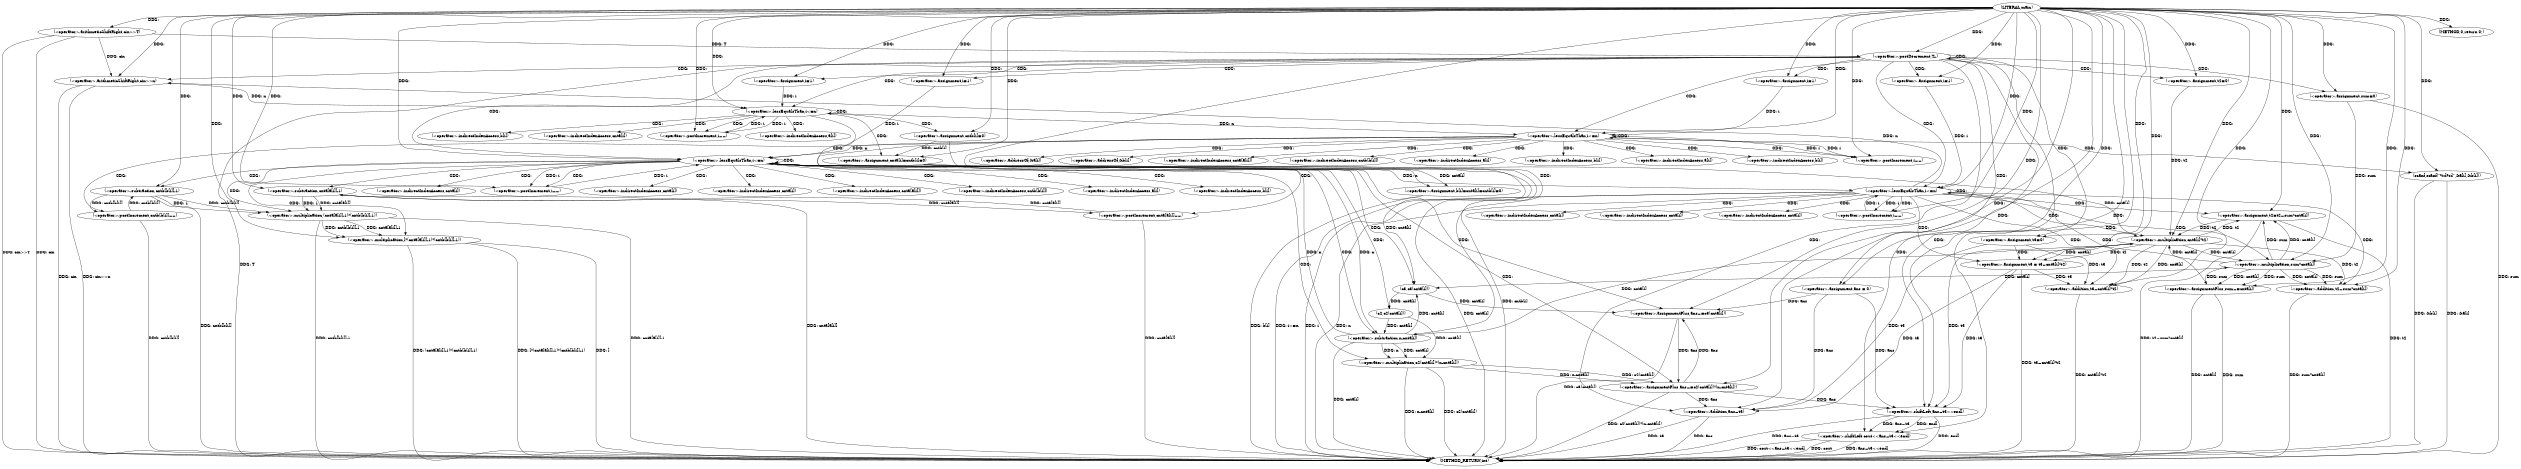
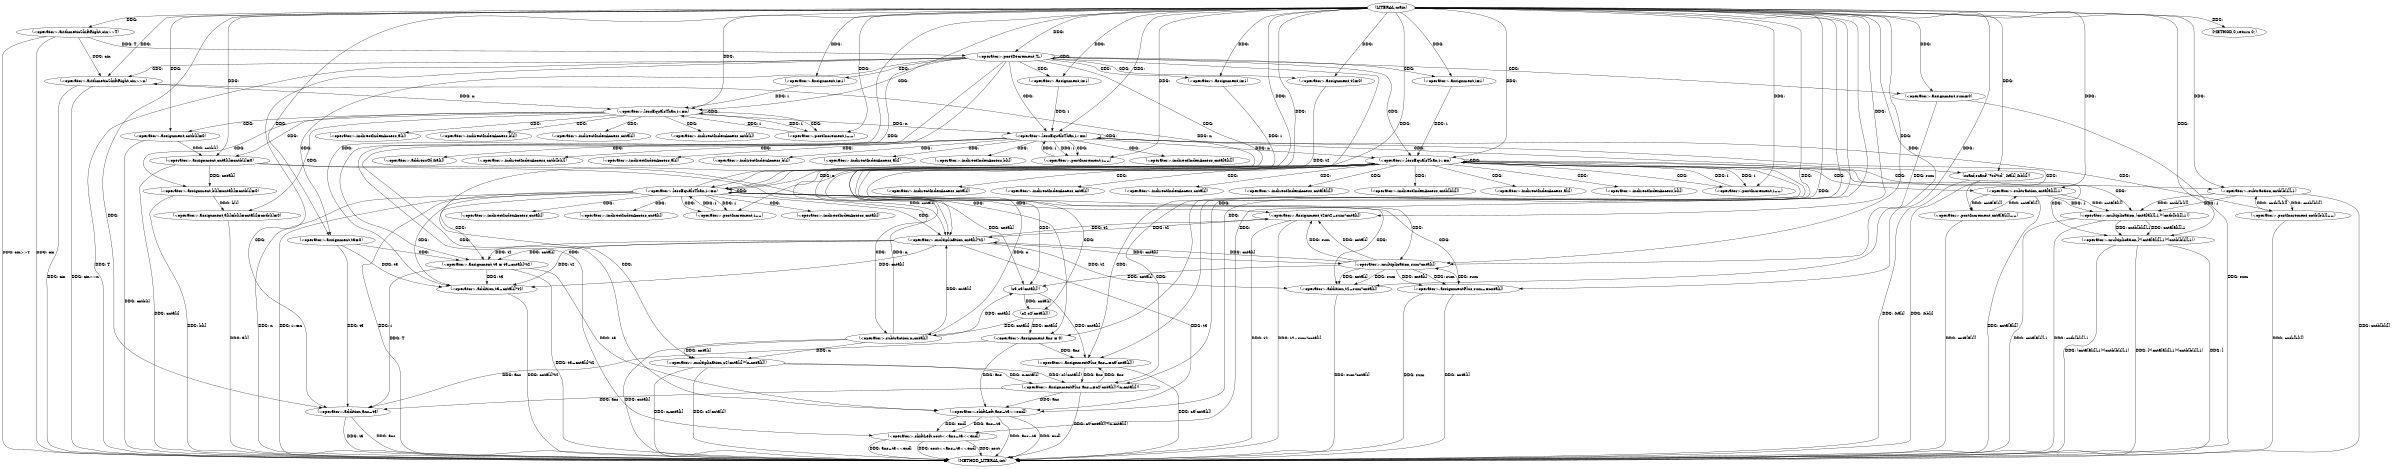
none -> (713, 136)
(1045, 138) -> none
(1101, 161) -> none
none -> (227, 216)
(2217, 277) -> (1468, 277)
(1431, 330) -> (1032, 325)
(1911, 338) -> (397, 338)
(1464, 461) -> (982, 461)
